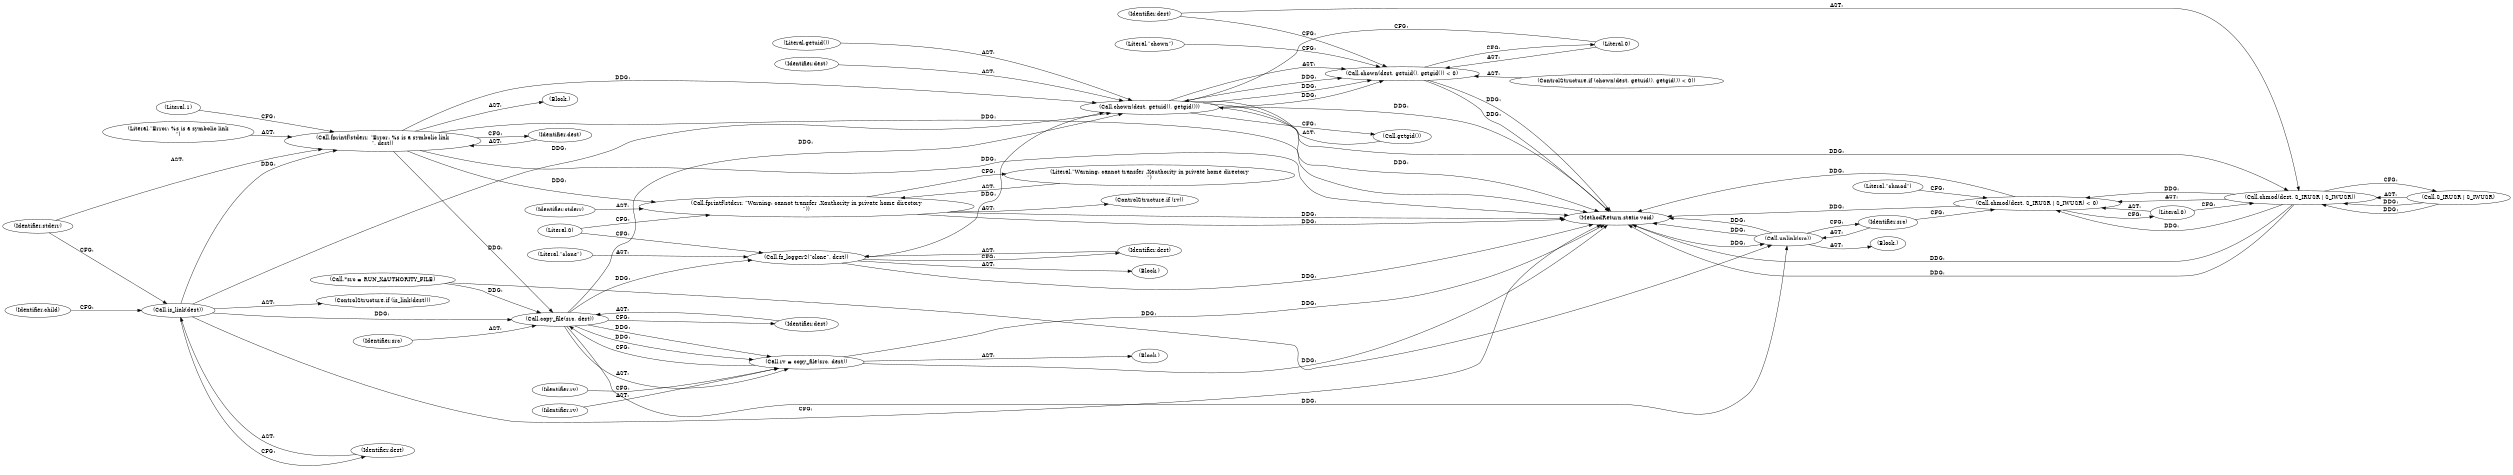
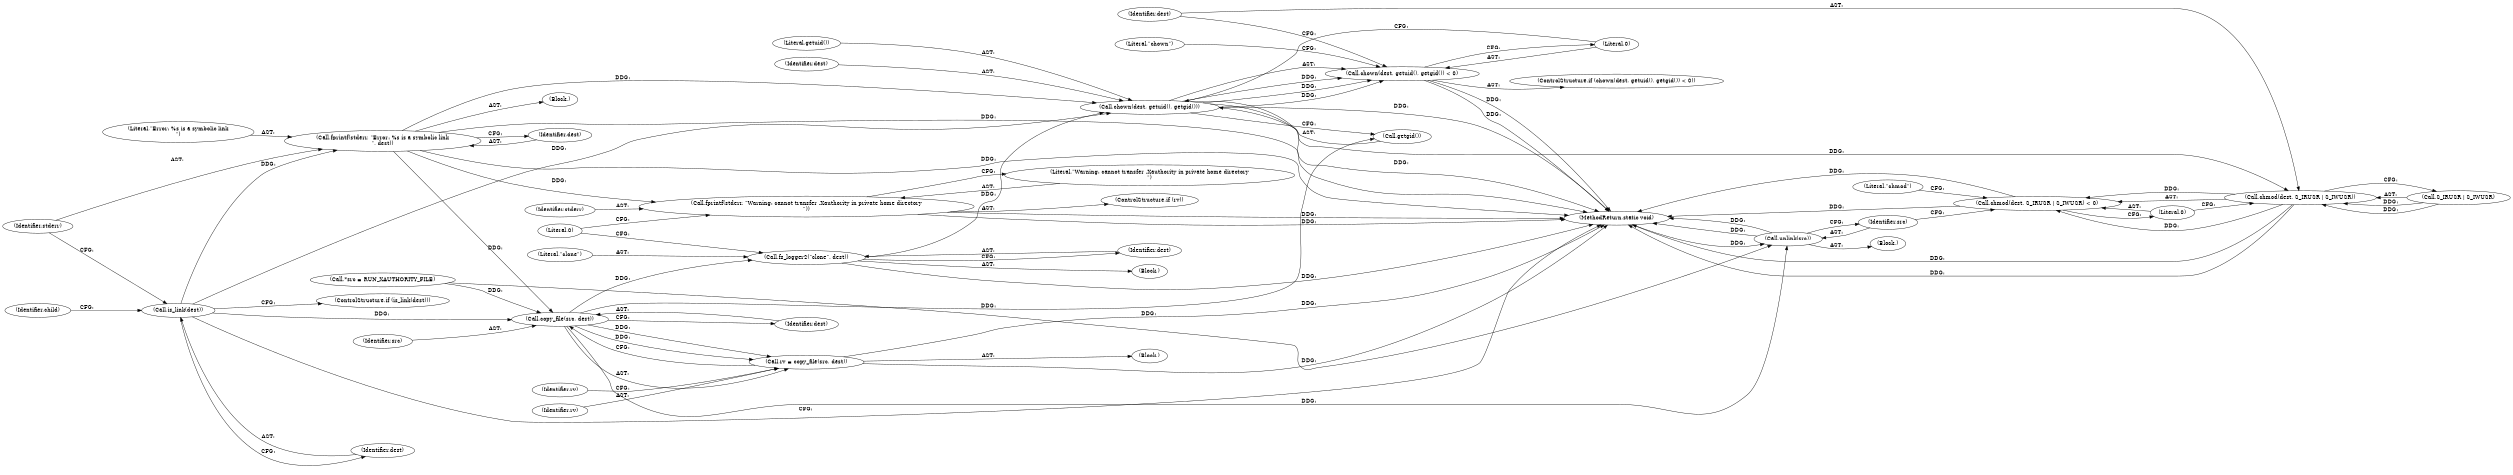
(1500, 77) -> (1496, 89)
(178, 108) -> none
(803, 154) -> (1029, 309)
(269, 303) -> (269, 303)
